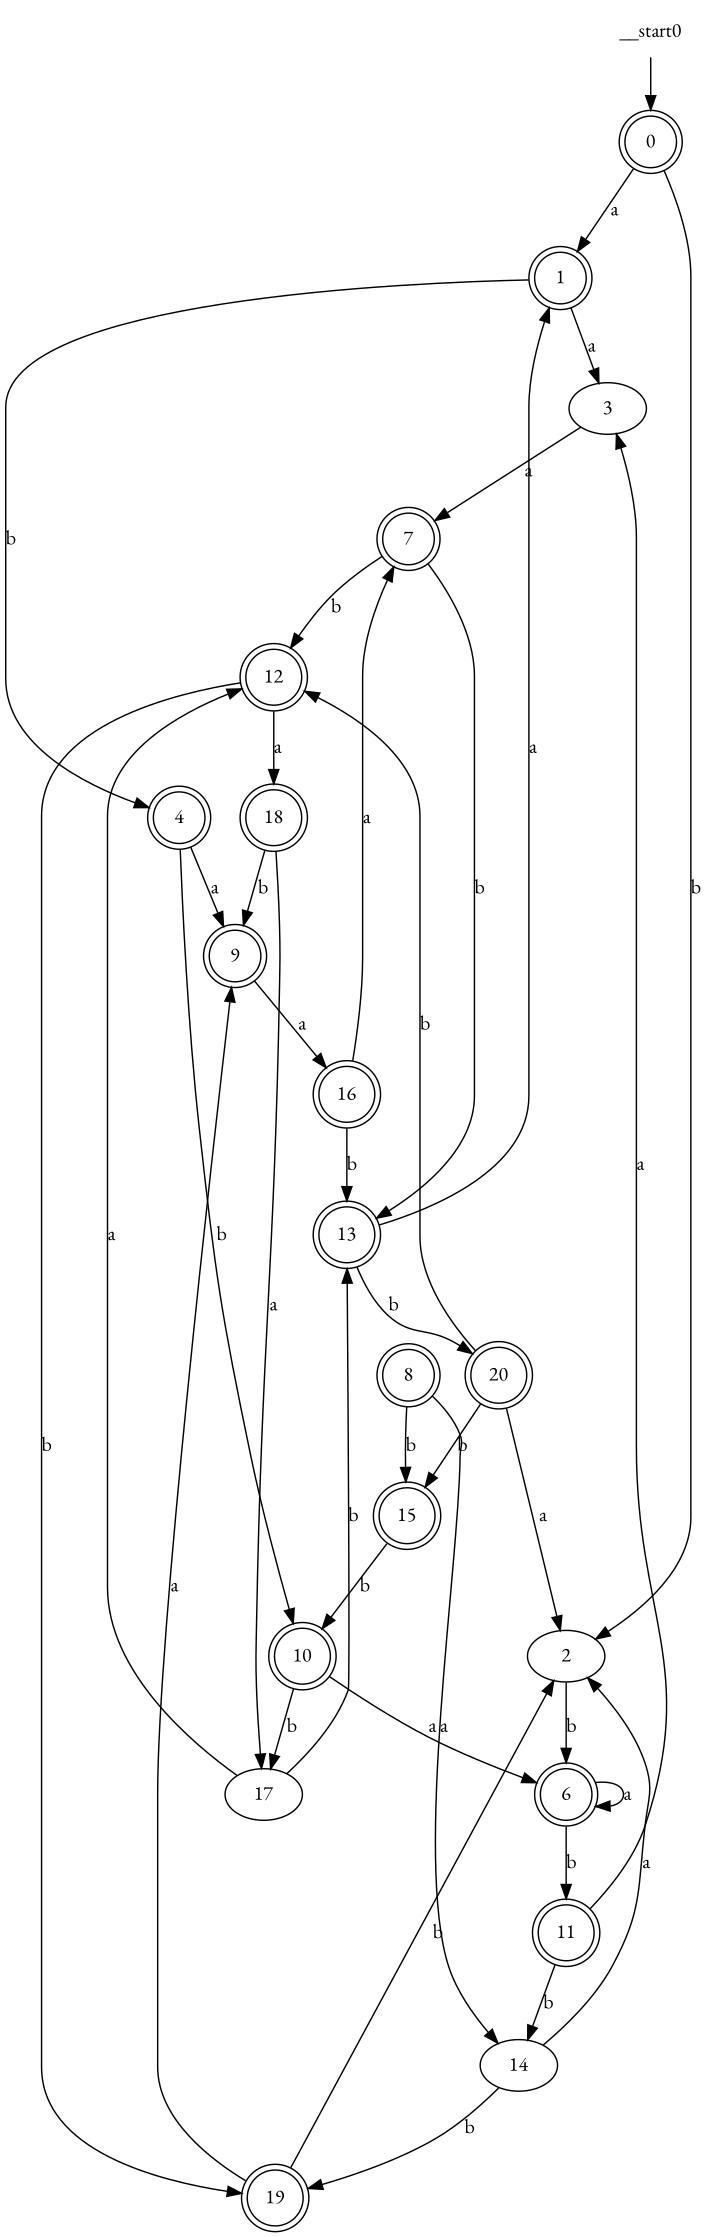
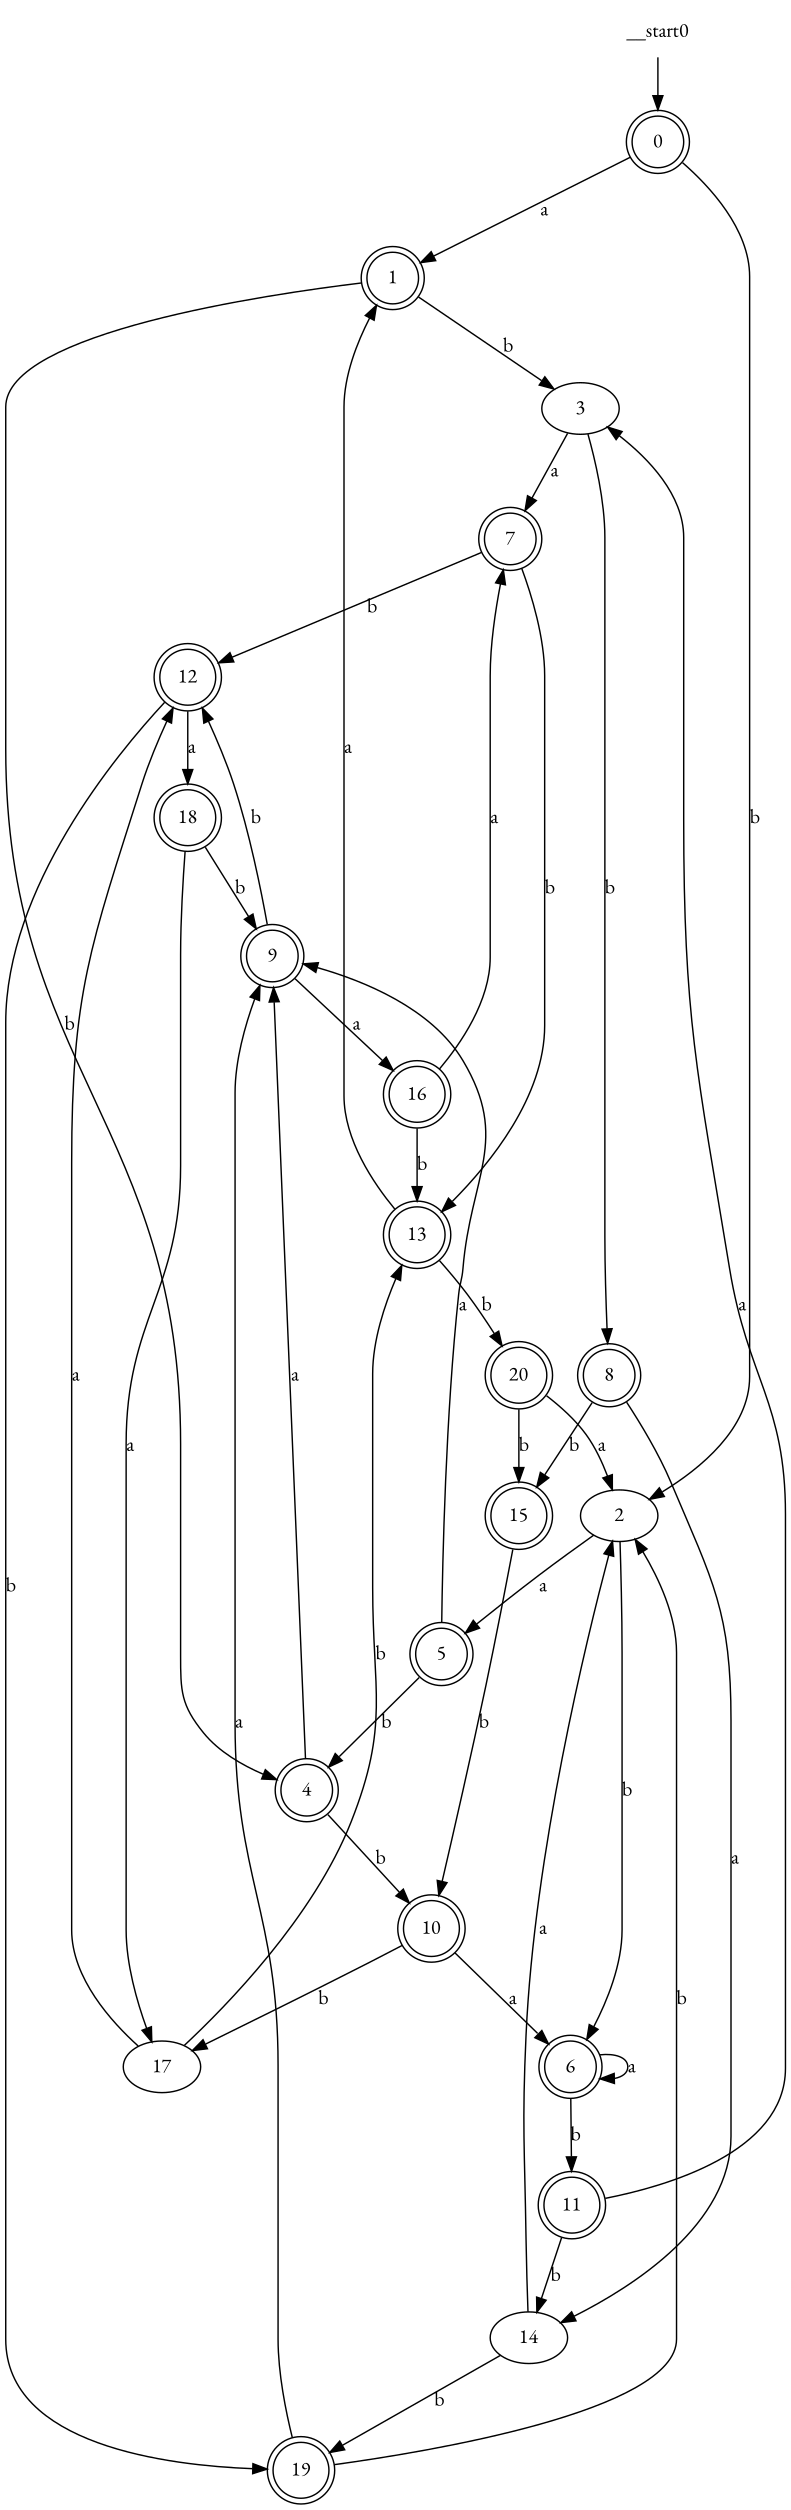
(592, 346) -> (509, 346)
none -> (605, 881)
(420, 1009) -> (245, 821)
none -> (441, 1654)
